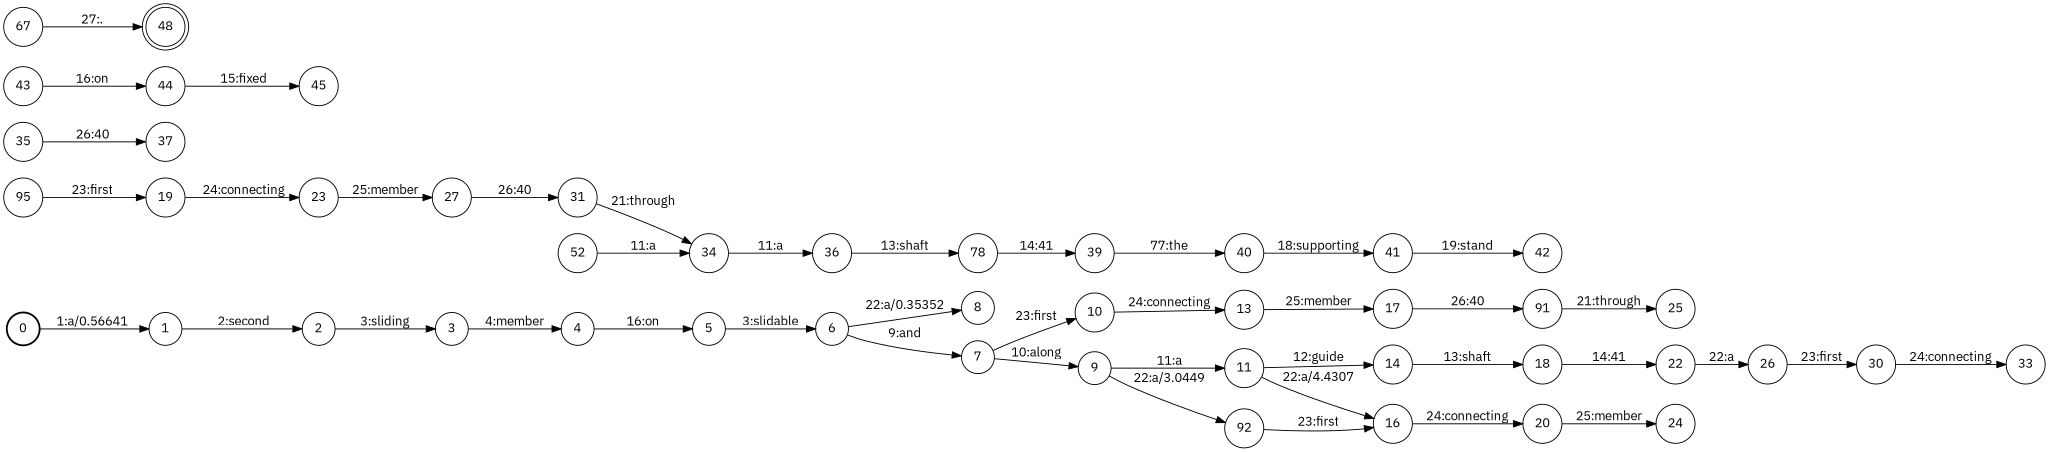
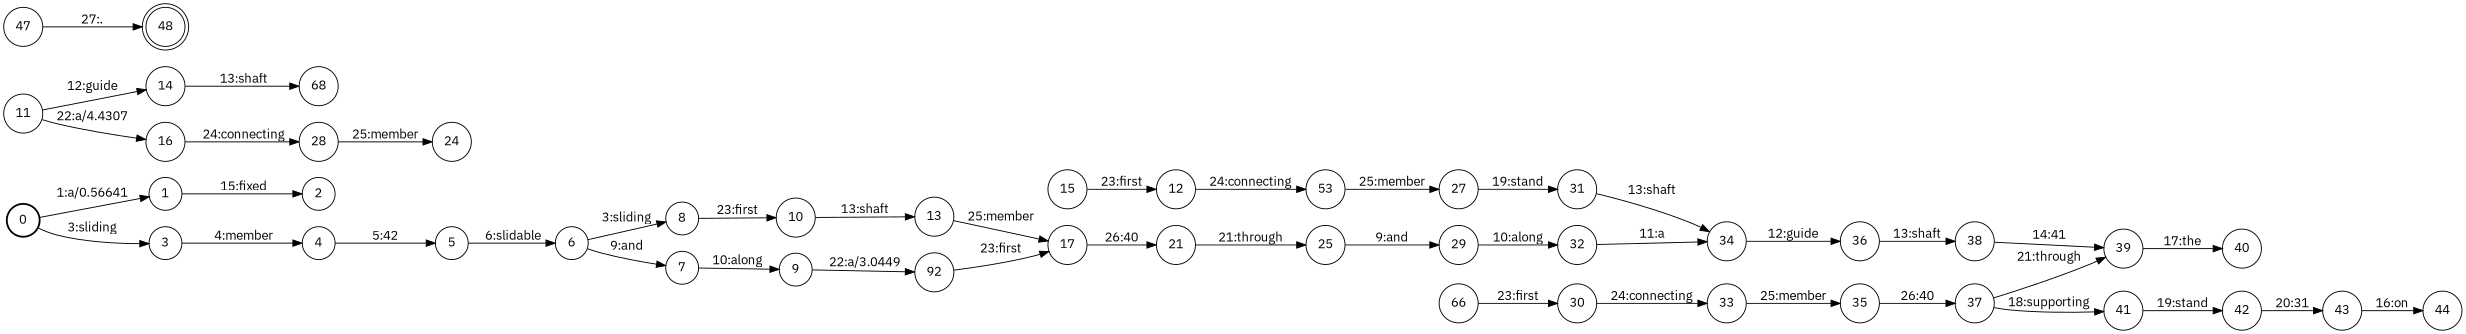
(23, 27) -> (23, 27)
(319, 86) -> none
(515, 191) -> (1518, 182)
(23, 198) -> (1067, 189)
(165, 198) -> (1176, 189)
(319, 198) -> (1325, 189)
(643, 202) -> (1652, 191)
none -> (1459, 245)
(770, 246) -> (1793, 234)
(1169, 246) -> (2183, 242)
(578, 253) -> (1577, 245)
(978, 253) -> (1975, 241)
(1314, 253) -> (2044, 312)
none -> (2046, 281)
(1169, 303) -> (865, 210)
none -> (1789, 303)
(905, 306) -> (627, 218)
(1542, 309) -> (1176, 245)
none -> (2287, 311)
(244, 322) -> (244, 187)
(643, 322) -> (385, 236)
(770, 322) -> (513, 236)
(381, 329) -> (88, 241)
(1030, 335) -> (733, 218)
(1542, 364) -> (319, 86)
(1676, 364) -> none
(1768, 364) -> (1459, 303)
(1163, 368) -> none
(1542, 424) -> (319, 142)
(1314, 431) -> (997, 264)
